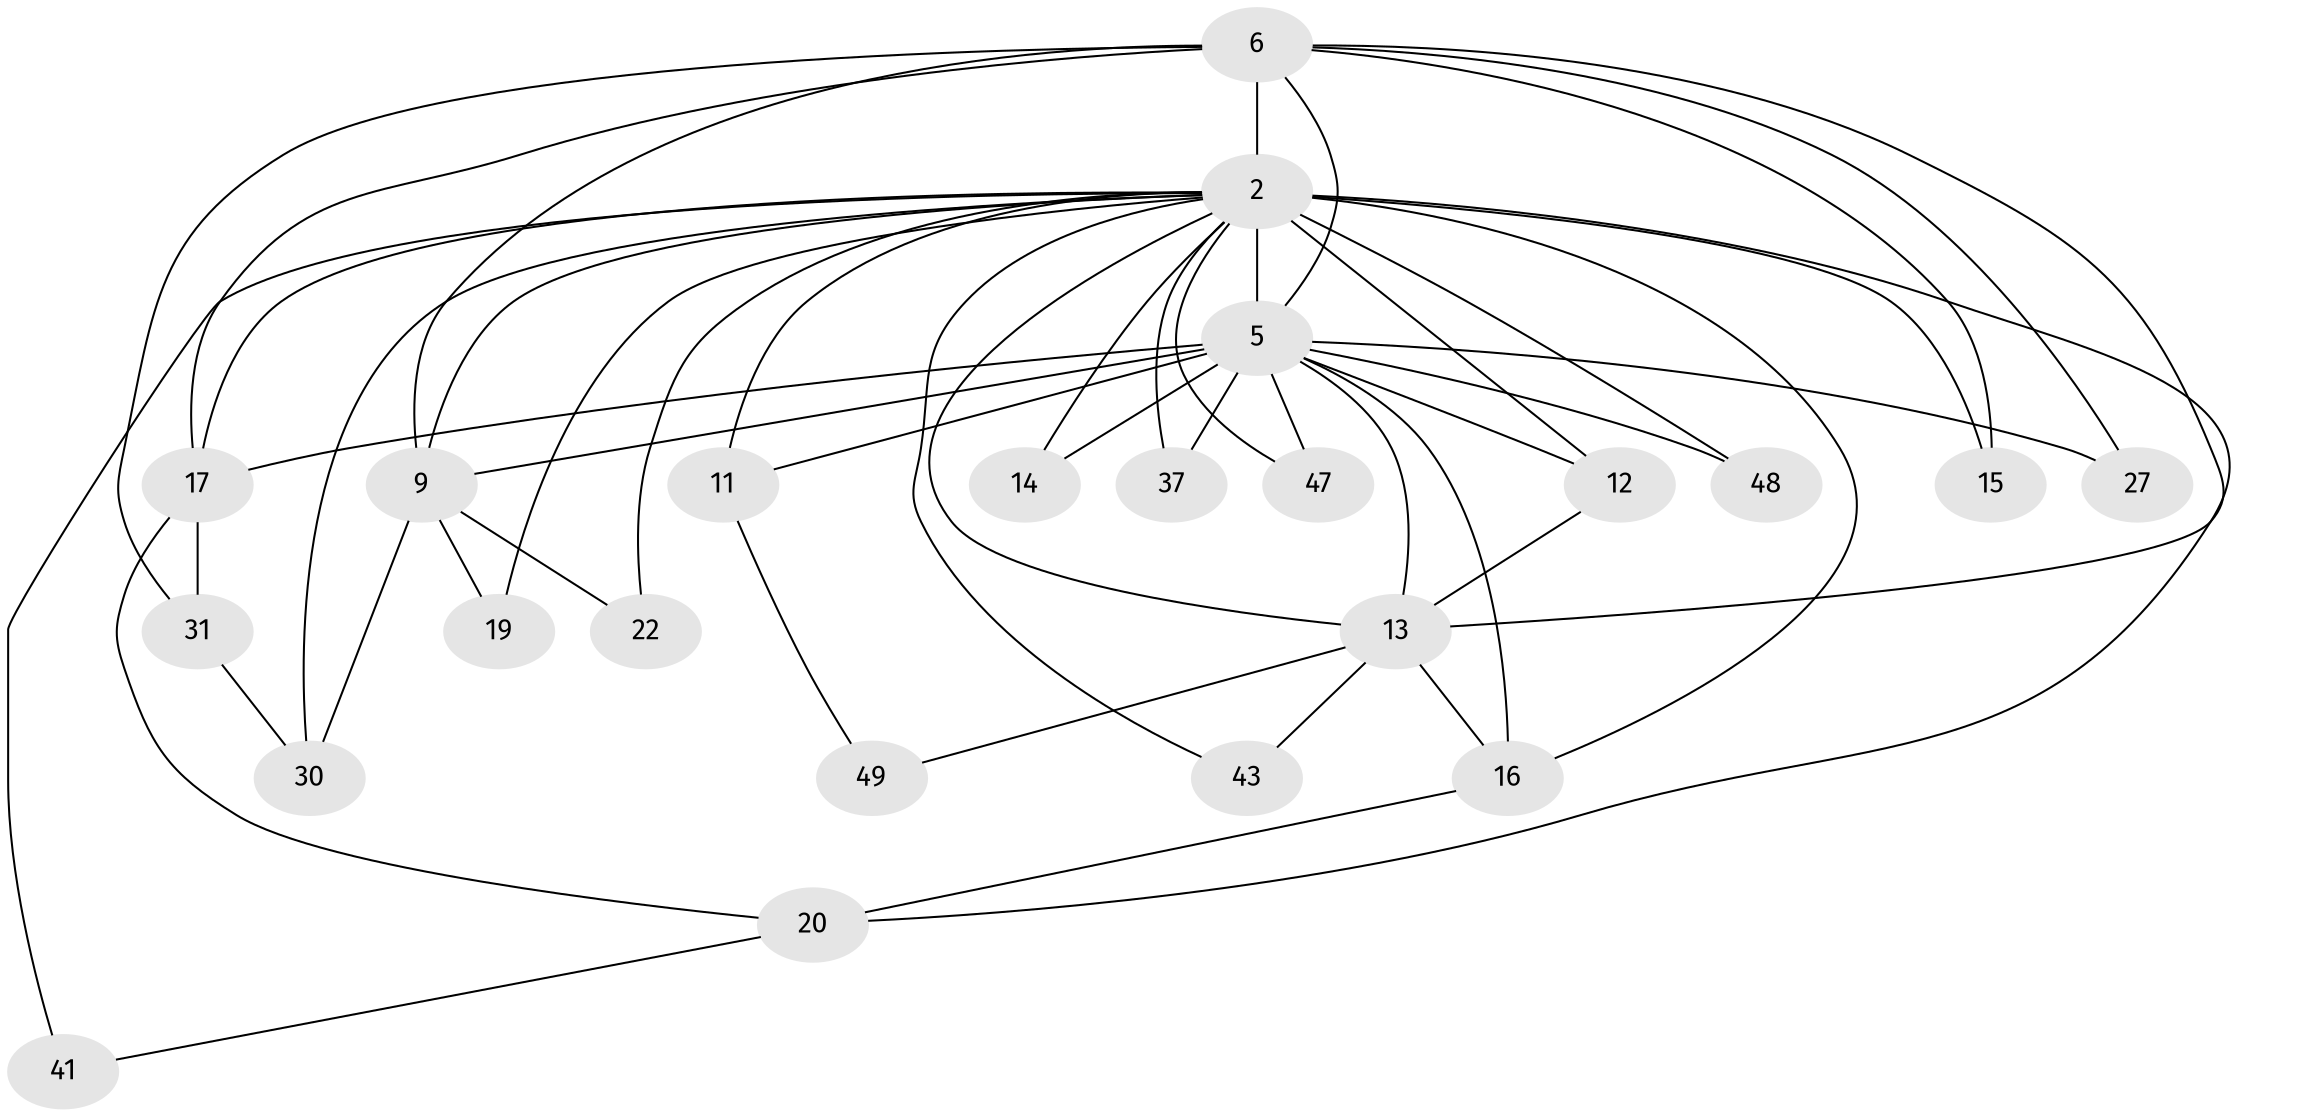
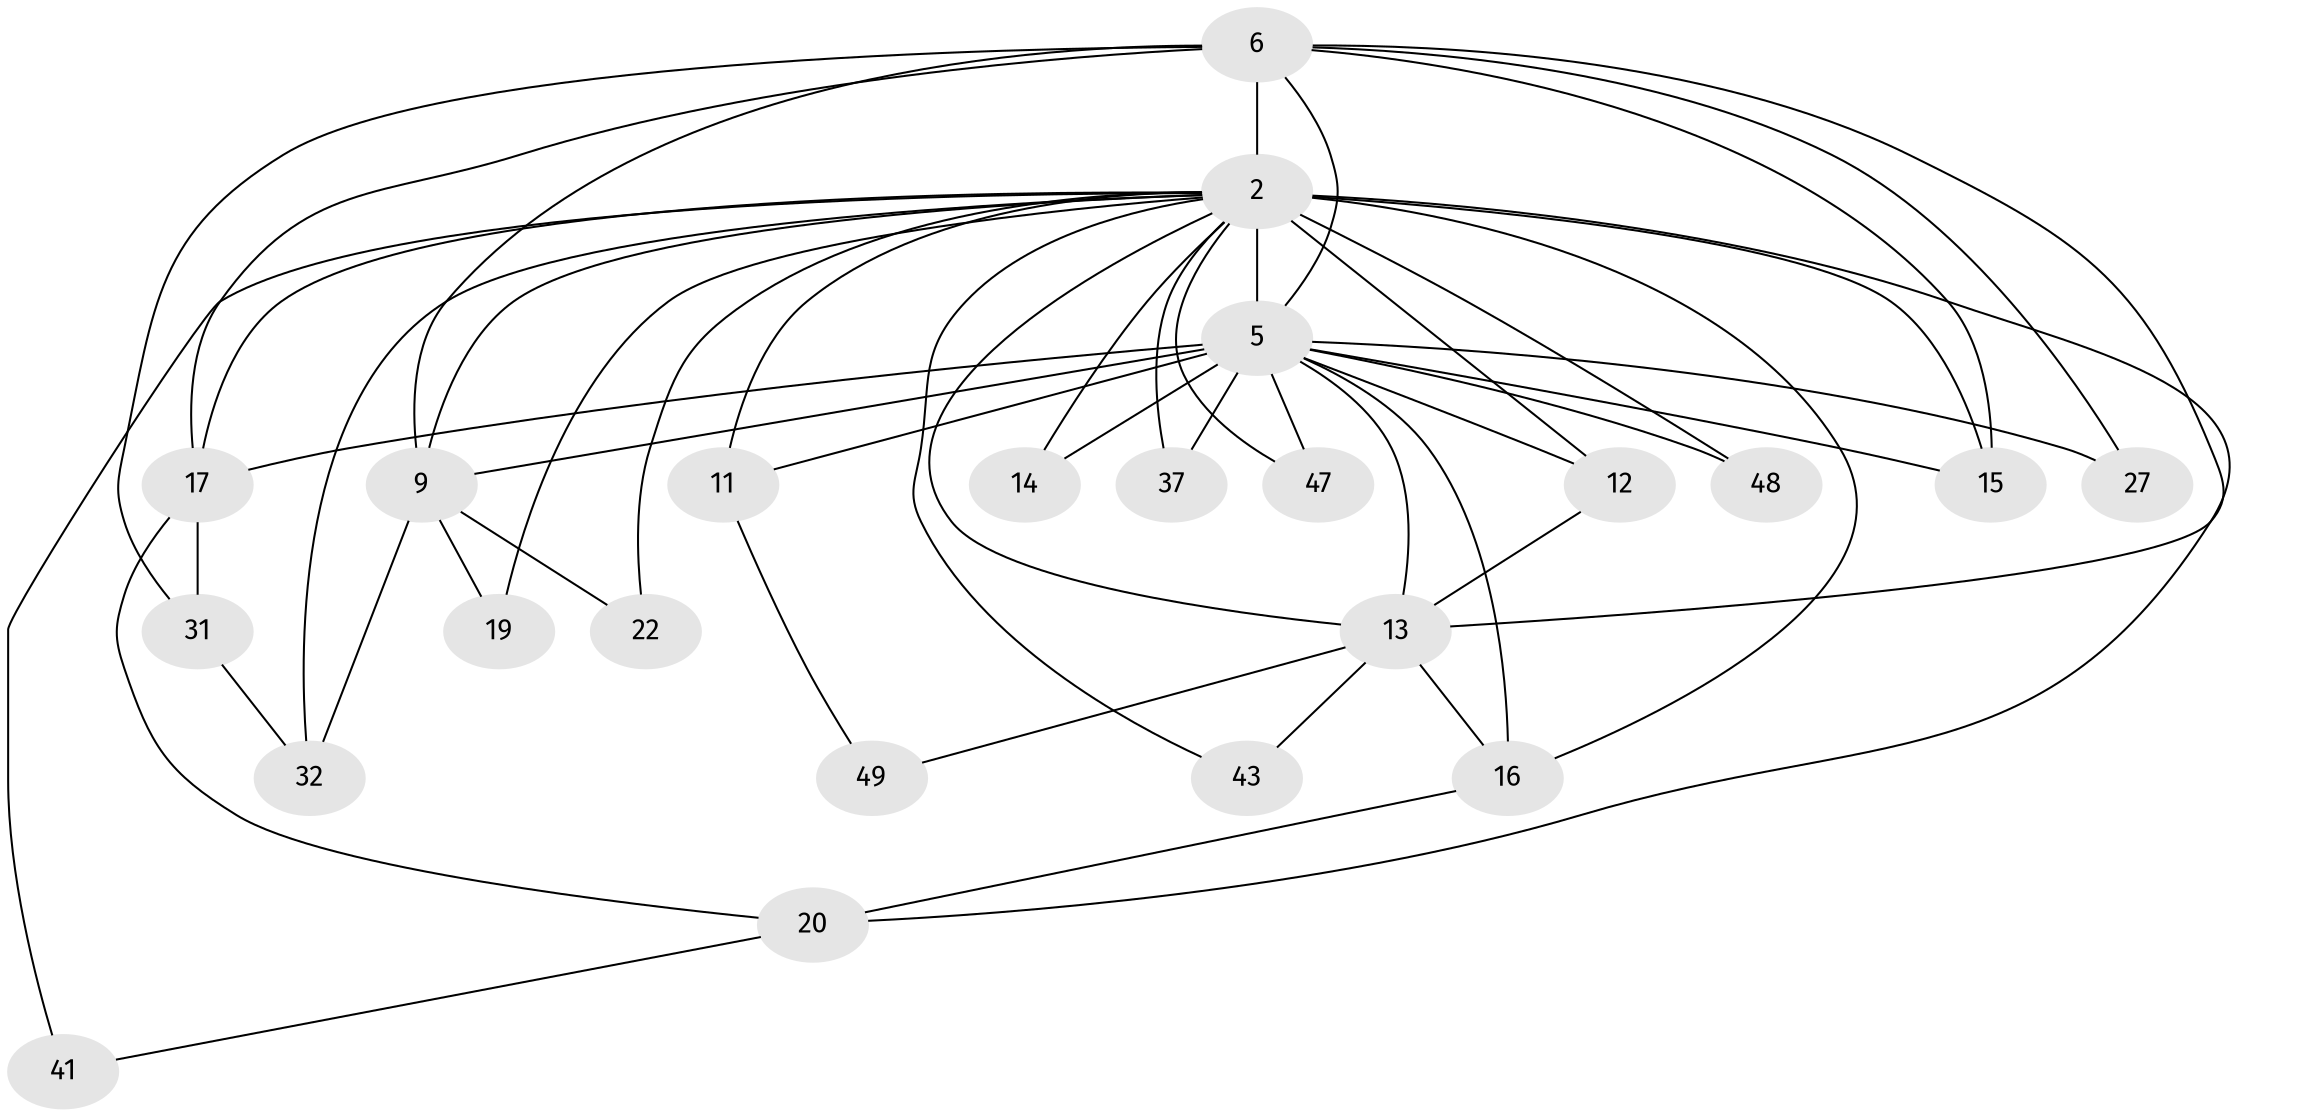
none -> (1610, 403)
(310, 778) -> (310, 778)
